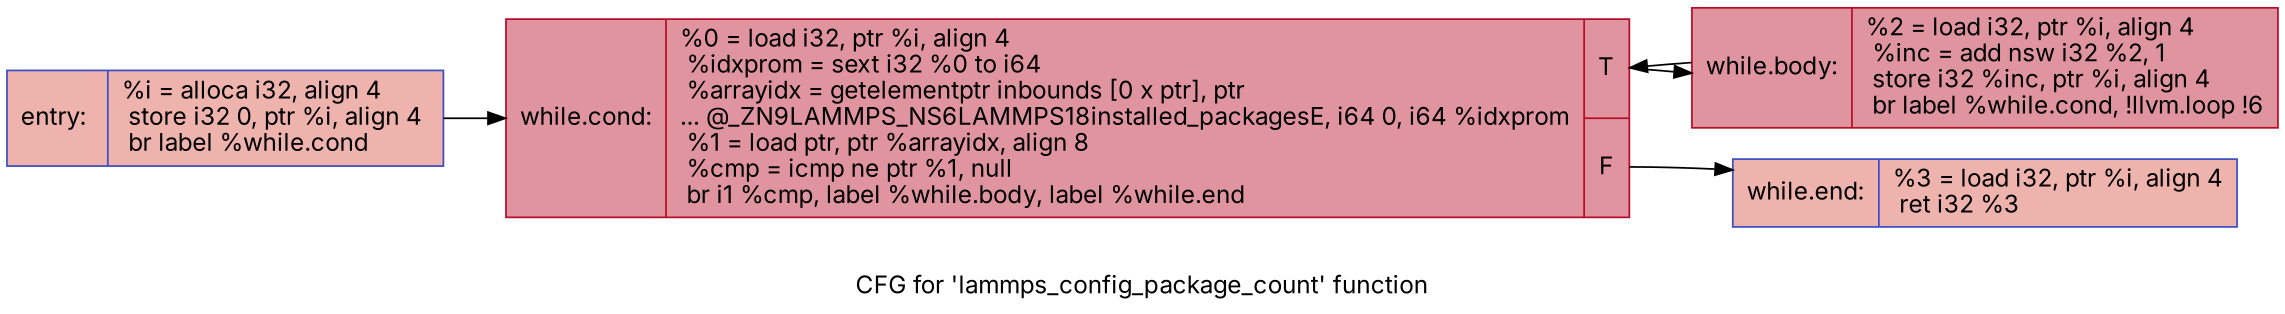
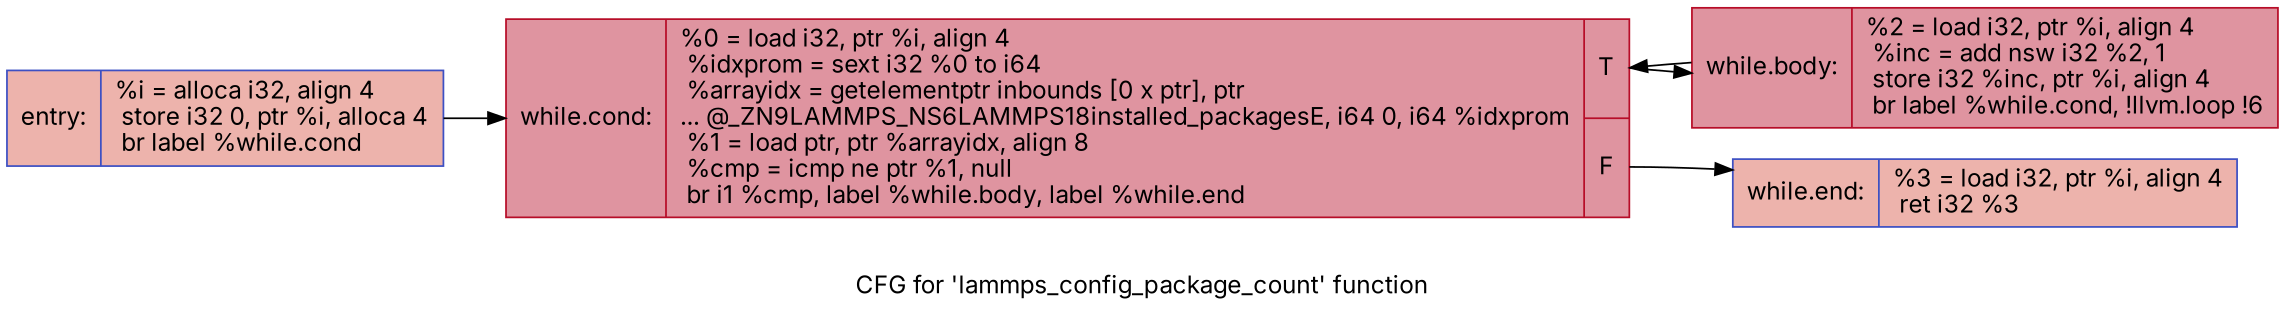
(272, 117) -> (272, 117)
